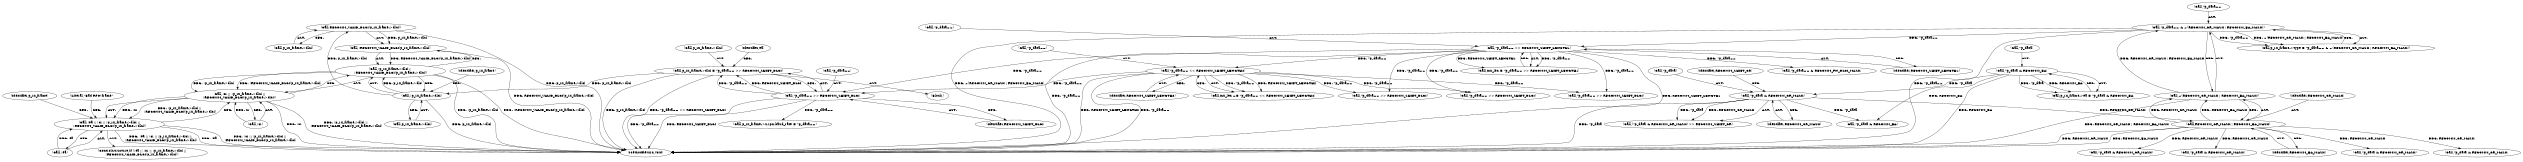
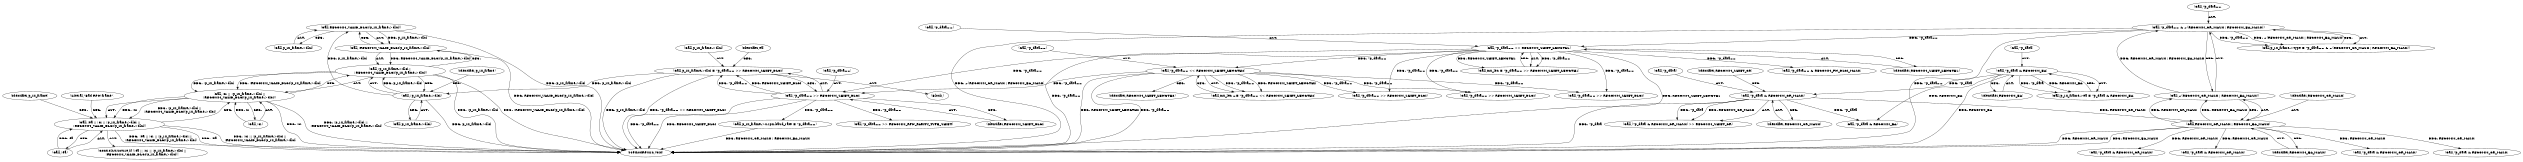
none -> (363, 41)
(1160, 81) -> none
none -> (2002, 96)
none -> (904, 124)
(1434, 149) -> (710, 139)
